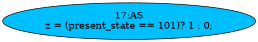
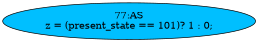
(129, 21) -> (129, 21)
